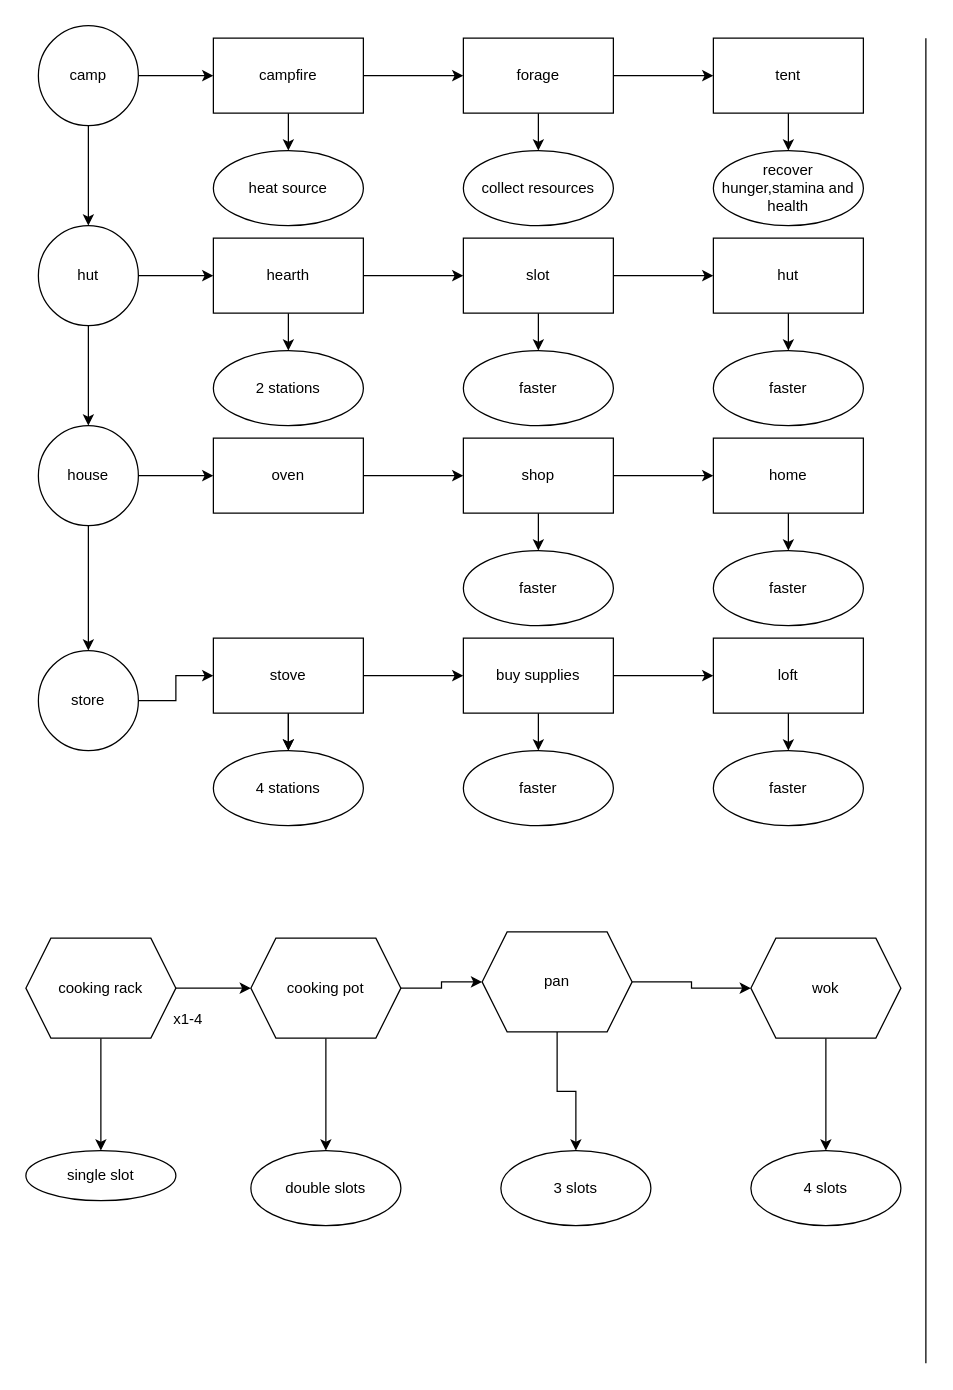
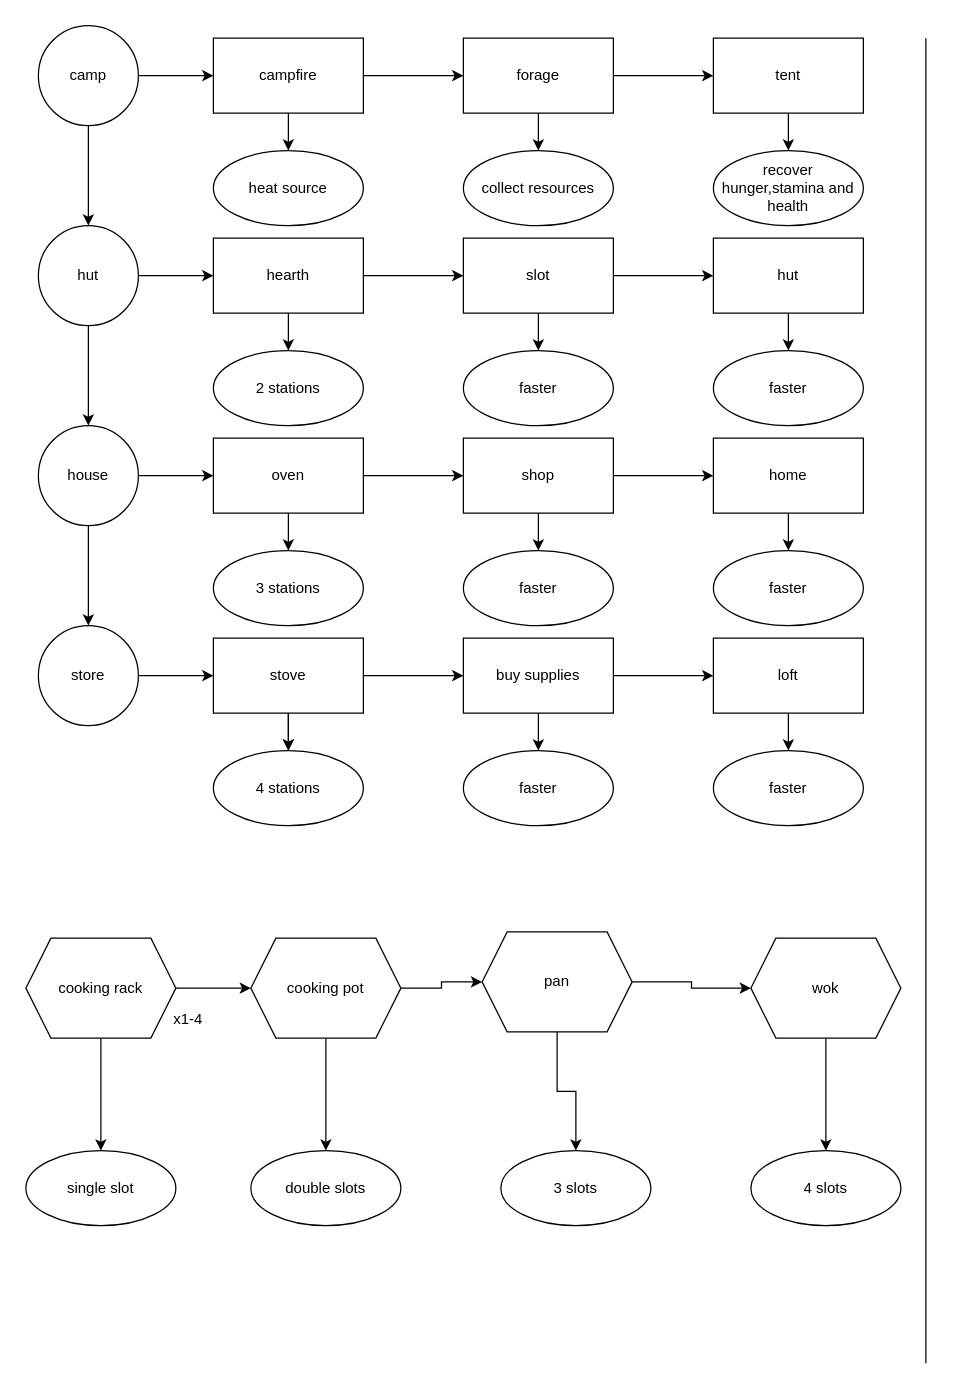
none -> (288, 536)
none -> (288, 588)
(88, 701) -> (88, 676)
(101, 1176) -> (101, 1188)
